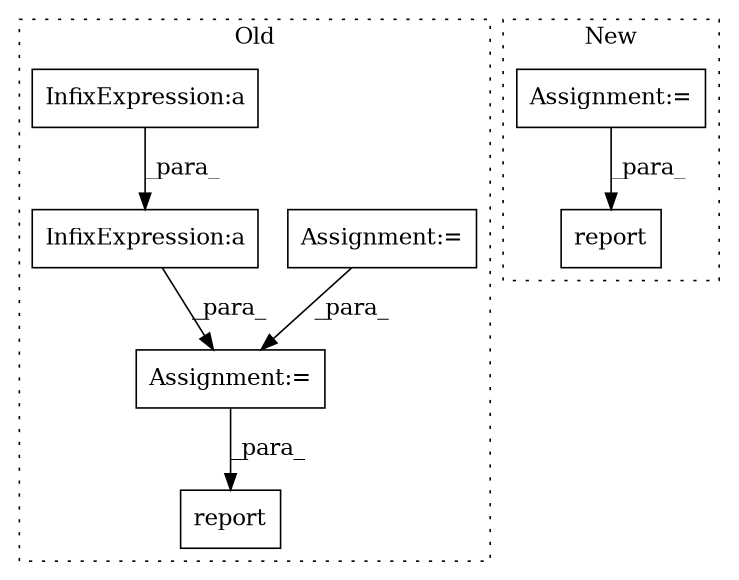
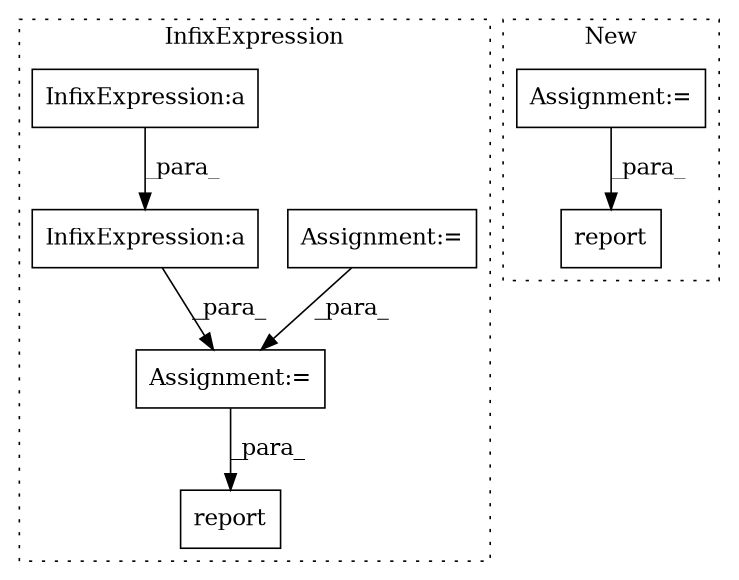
(255, 38) -> (255, 38)
